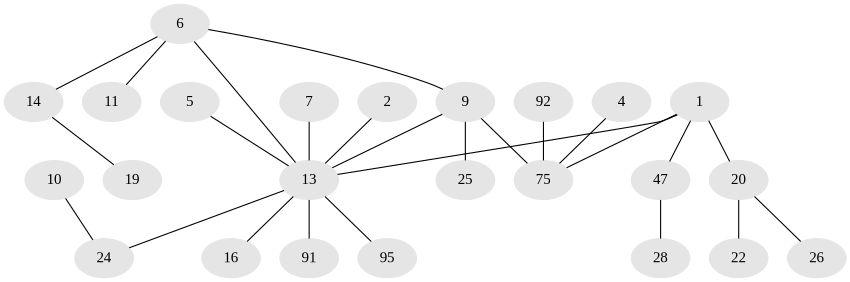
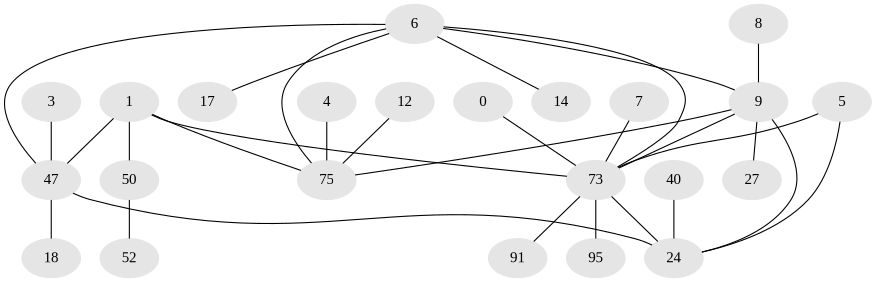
none -> (758, 24)
none -> (148, 37)
none -> (292, 77)
none -> (51, 102)
(112, 102) -> (207, 102)
(387, 102) -> (483, 102)
(543, 102) -> (405, 102)
(54, 180) -> (674, 180)
(132, 180) -> none
(309, 180) -> (596, 180)
(465, 180) -> (752, 180)
(739, 180) -> (129, 180)
none -> (785, 207)
none -> (795, 211)
none -> (363, 219)
(231, 258) -> none
(661, 258) -> (51, 258)
(739, 258) -> (129, 258)
(817, 258) -> none
